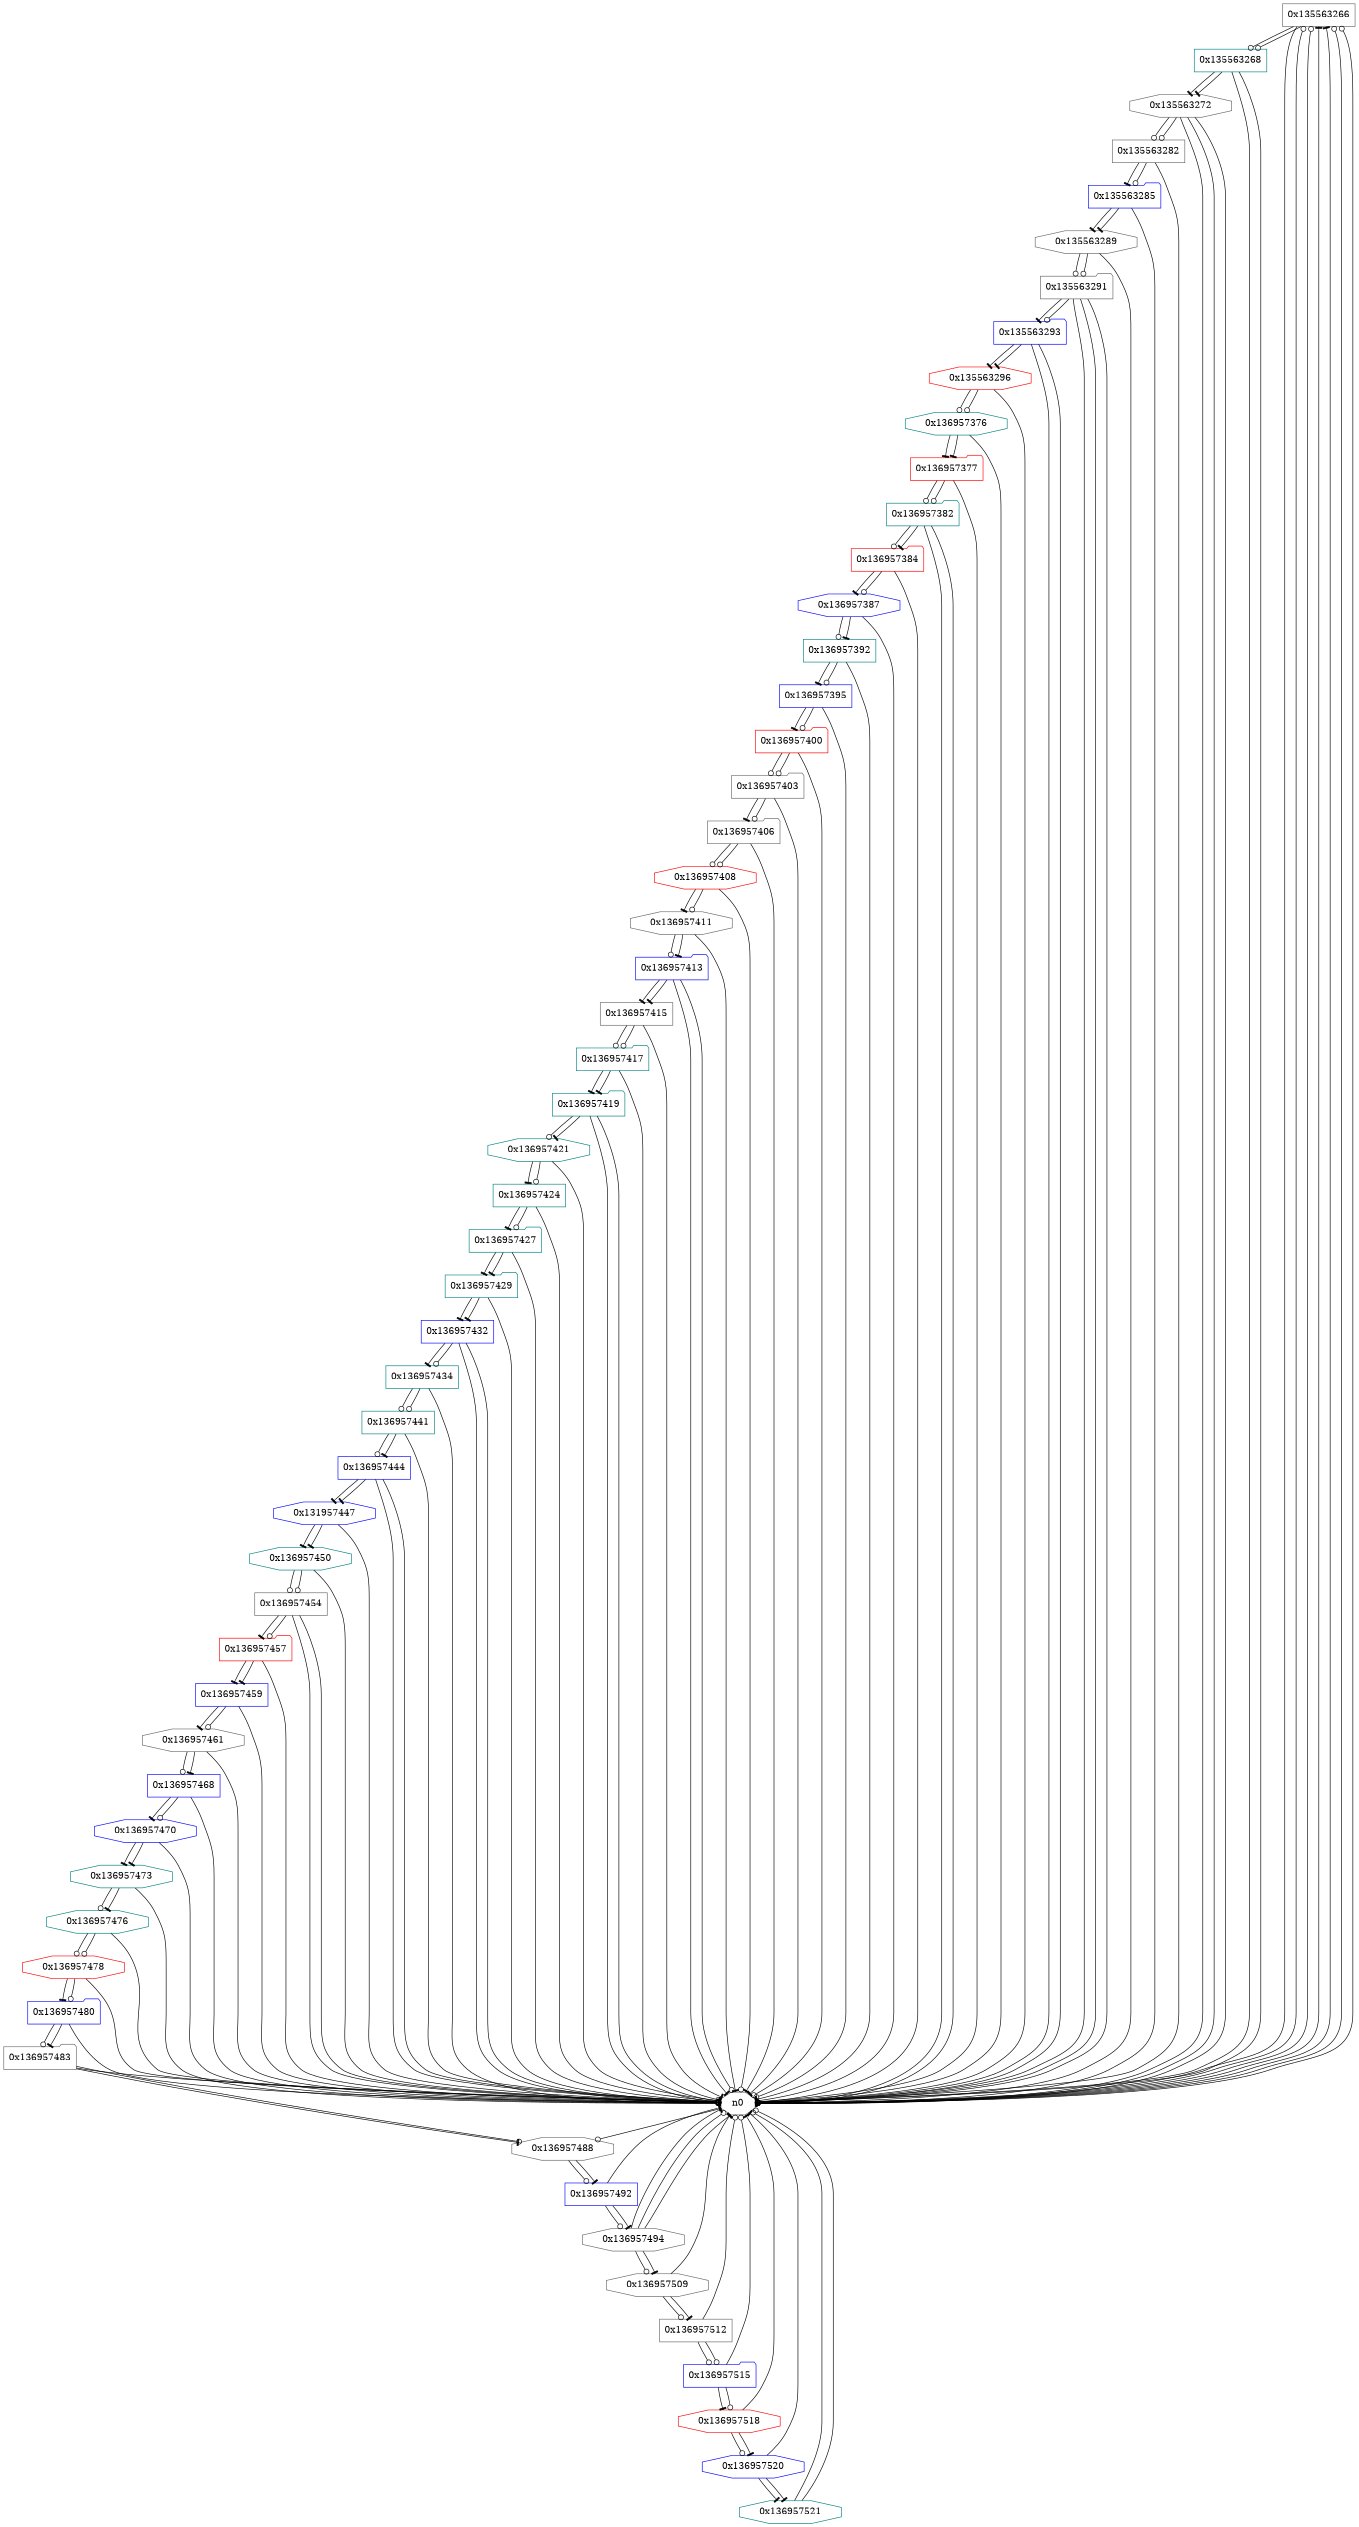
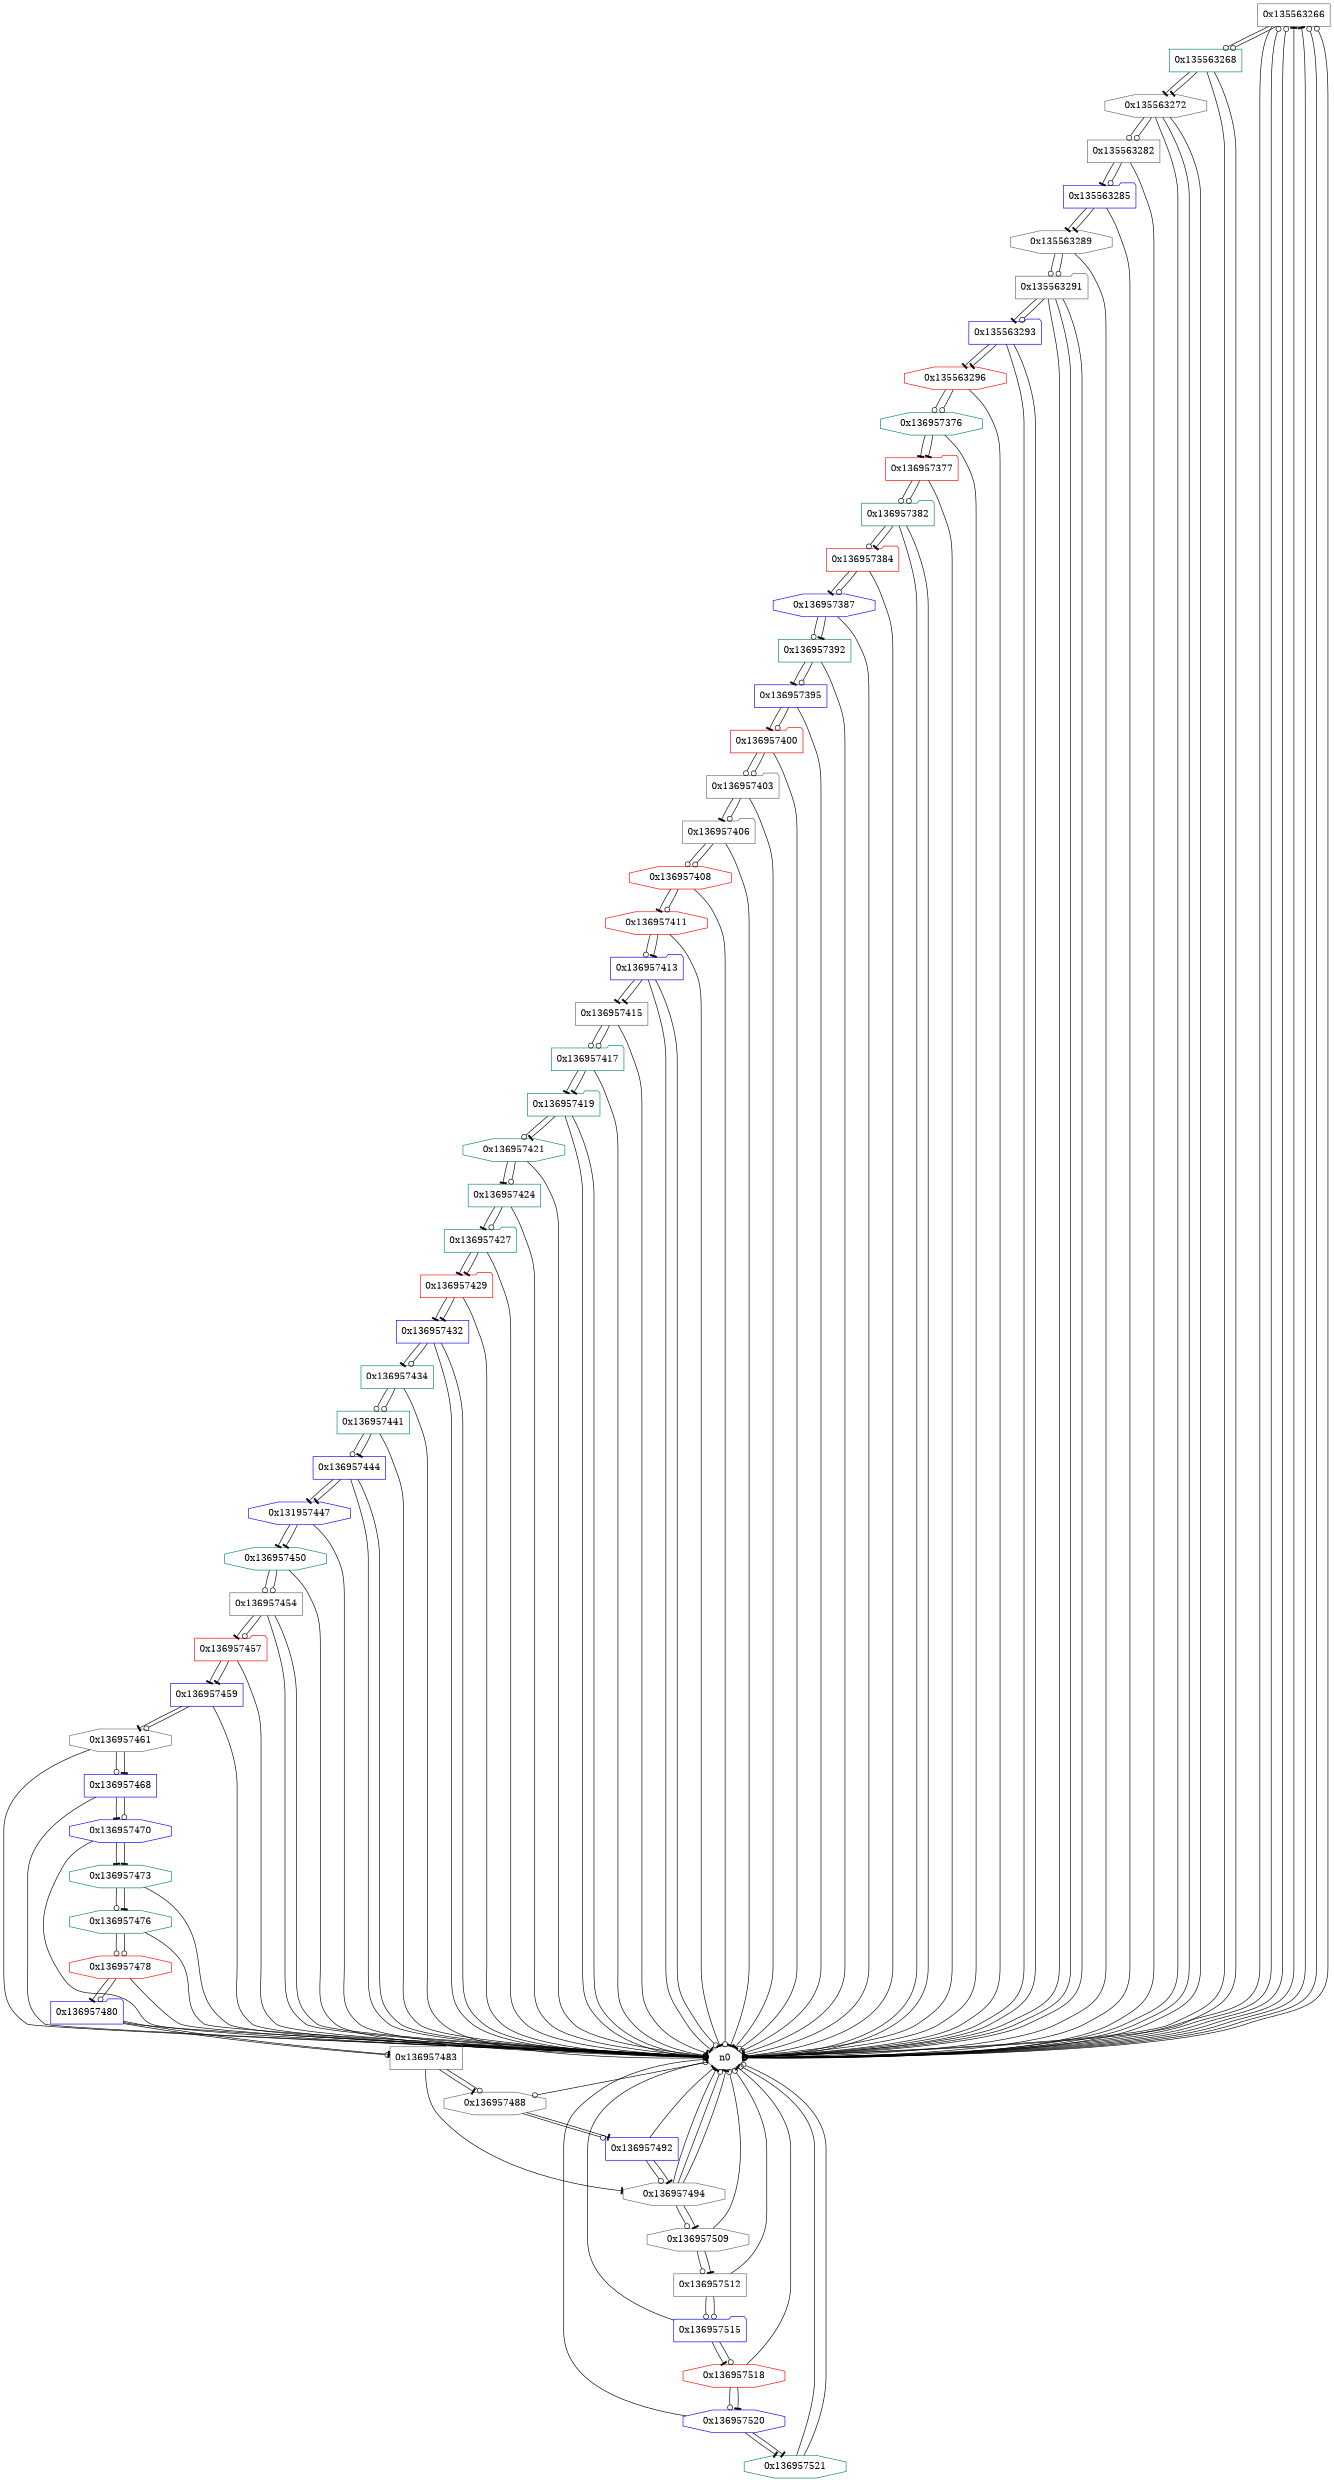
(681, 923) -> (656, 923)
(481, 1286) -> (457, 1286)
(397, 2091) -> (500, 2159)
(705, 2198) -> (740, 2155)
